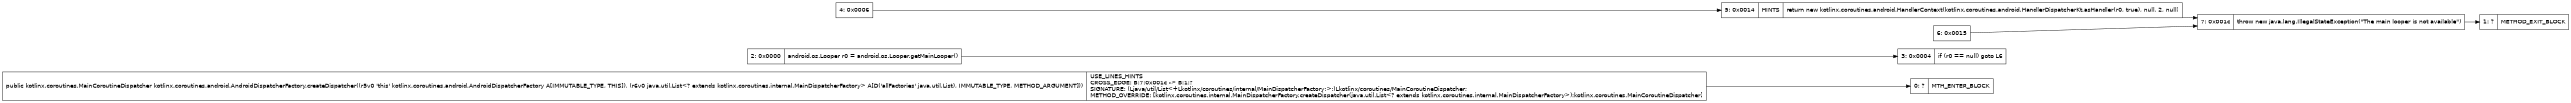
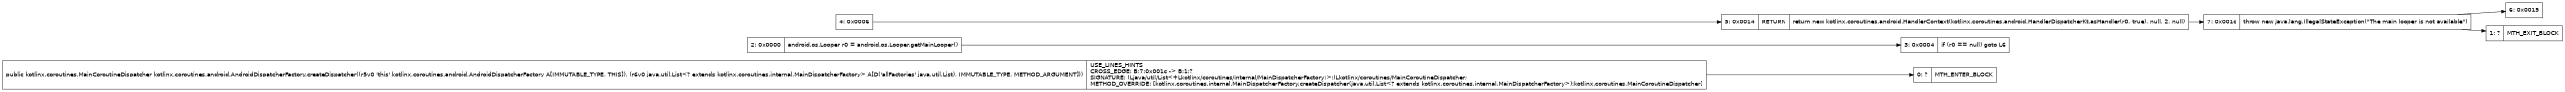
(1771, 10) -> (1774, 22)
(2533, 22) -> (2533, 33)
(2082, 29) -> (2479, 13)
